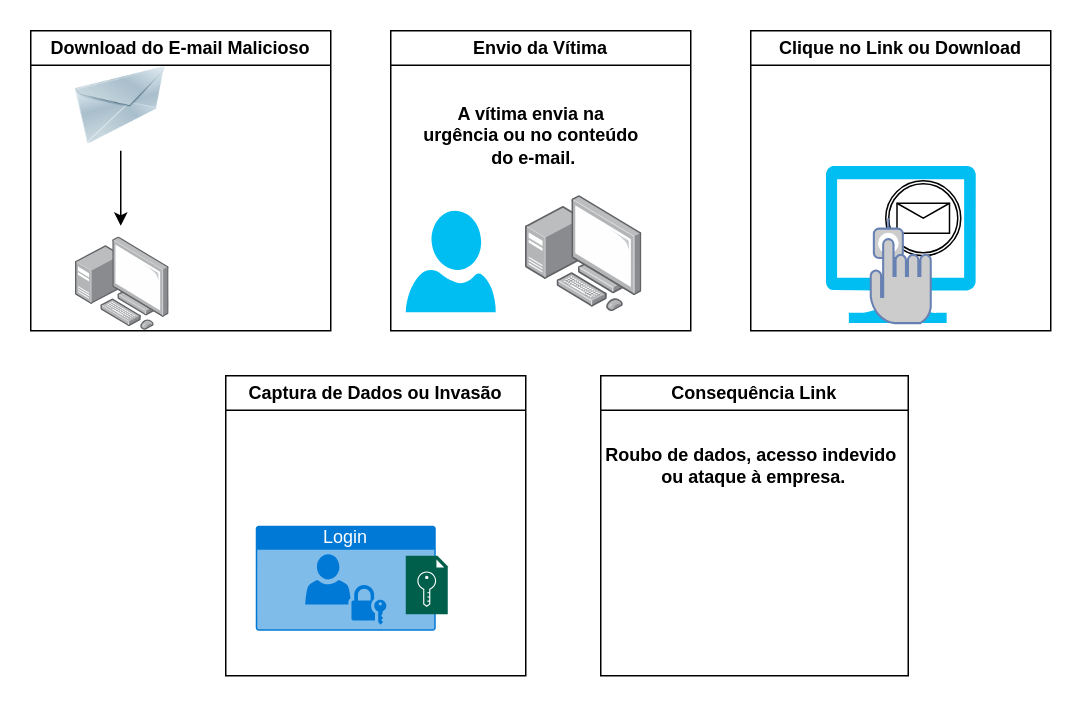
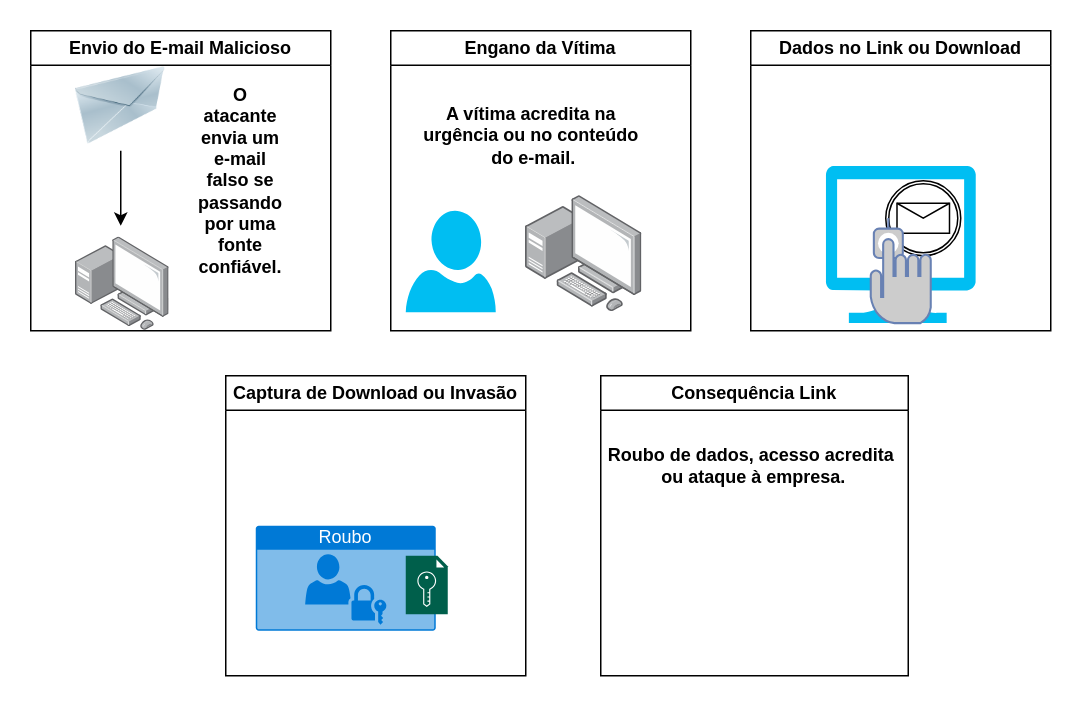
(181, 49) -> (181, 49)
(541, 49) -> (541, 49)
(901, 49) -> (901, 49)
(534, 136) -> (534, 136)
none -> (241, 181)
(376, 394) -> (376, 394)
(752, 466) -> (752, 466)
(346, 538) -> (346, 538)
